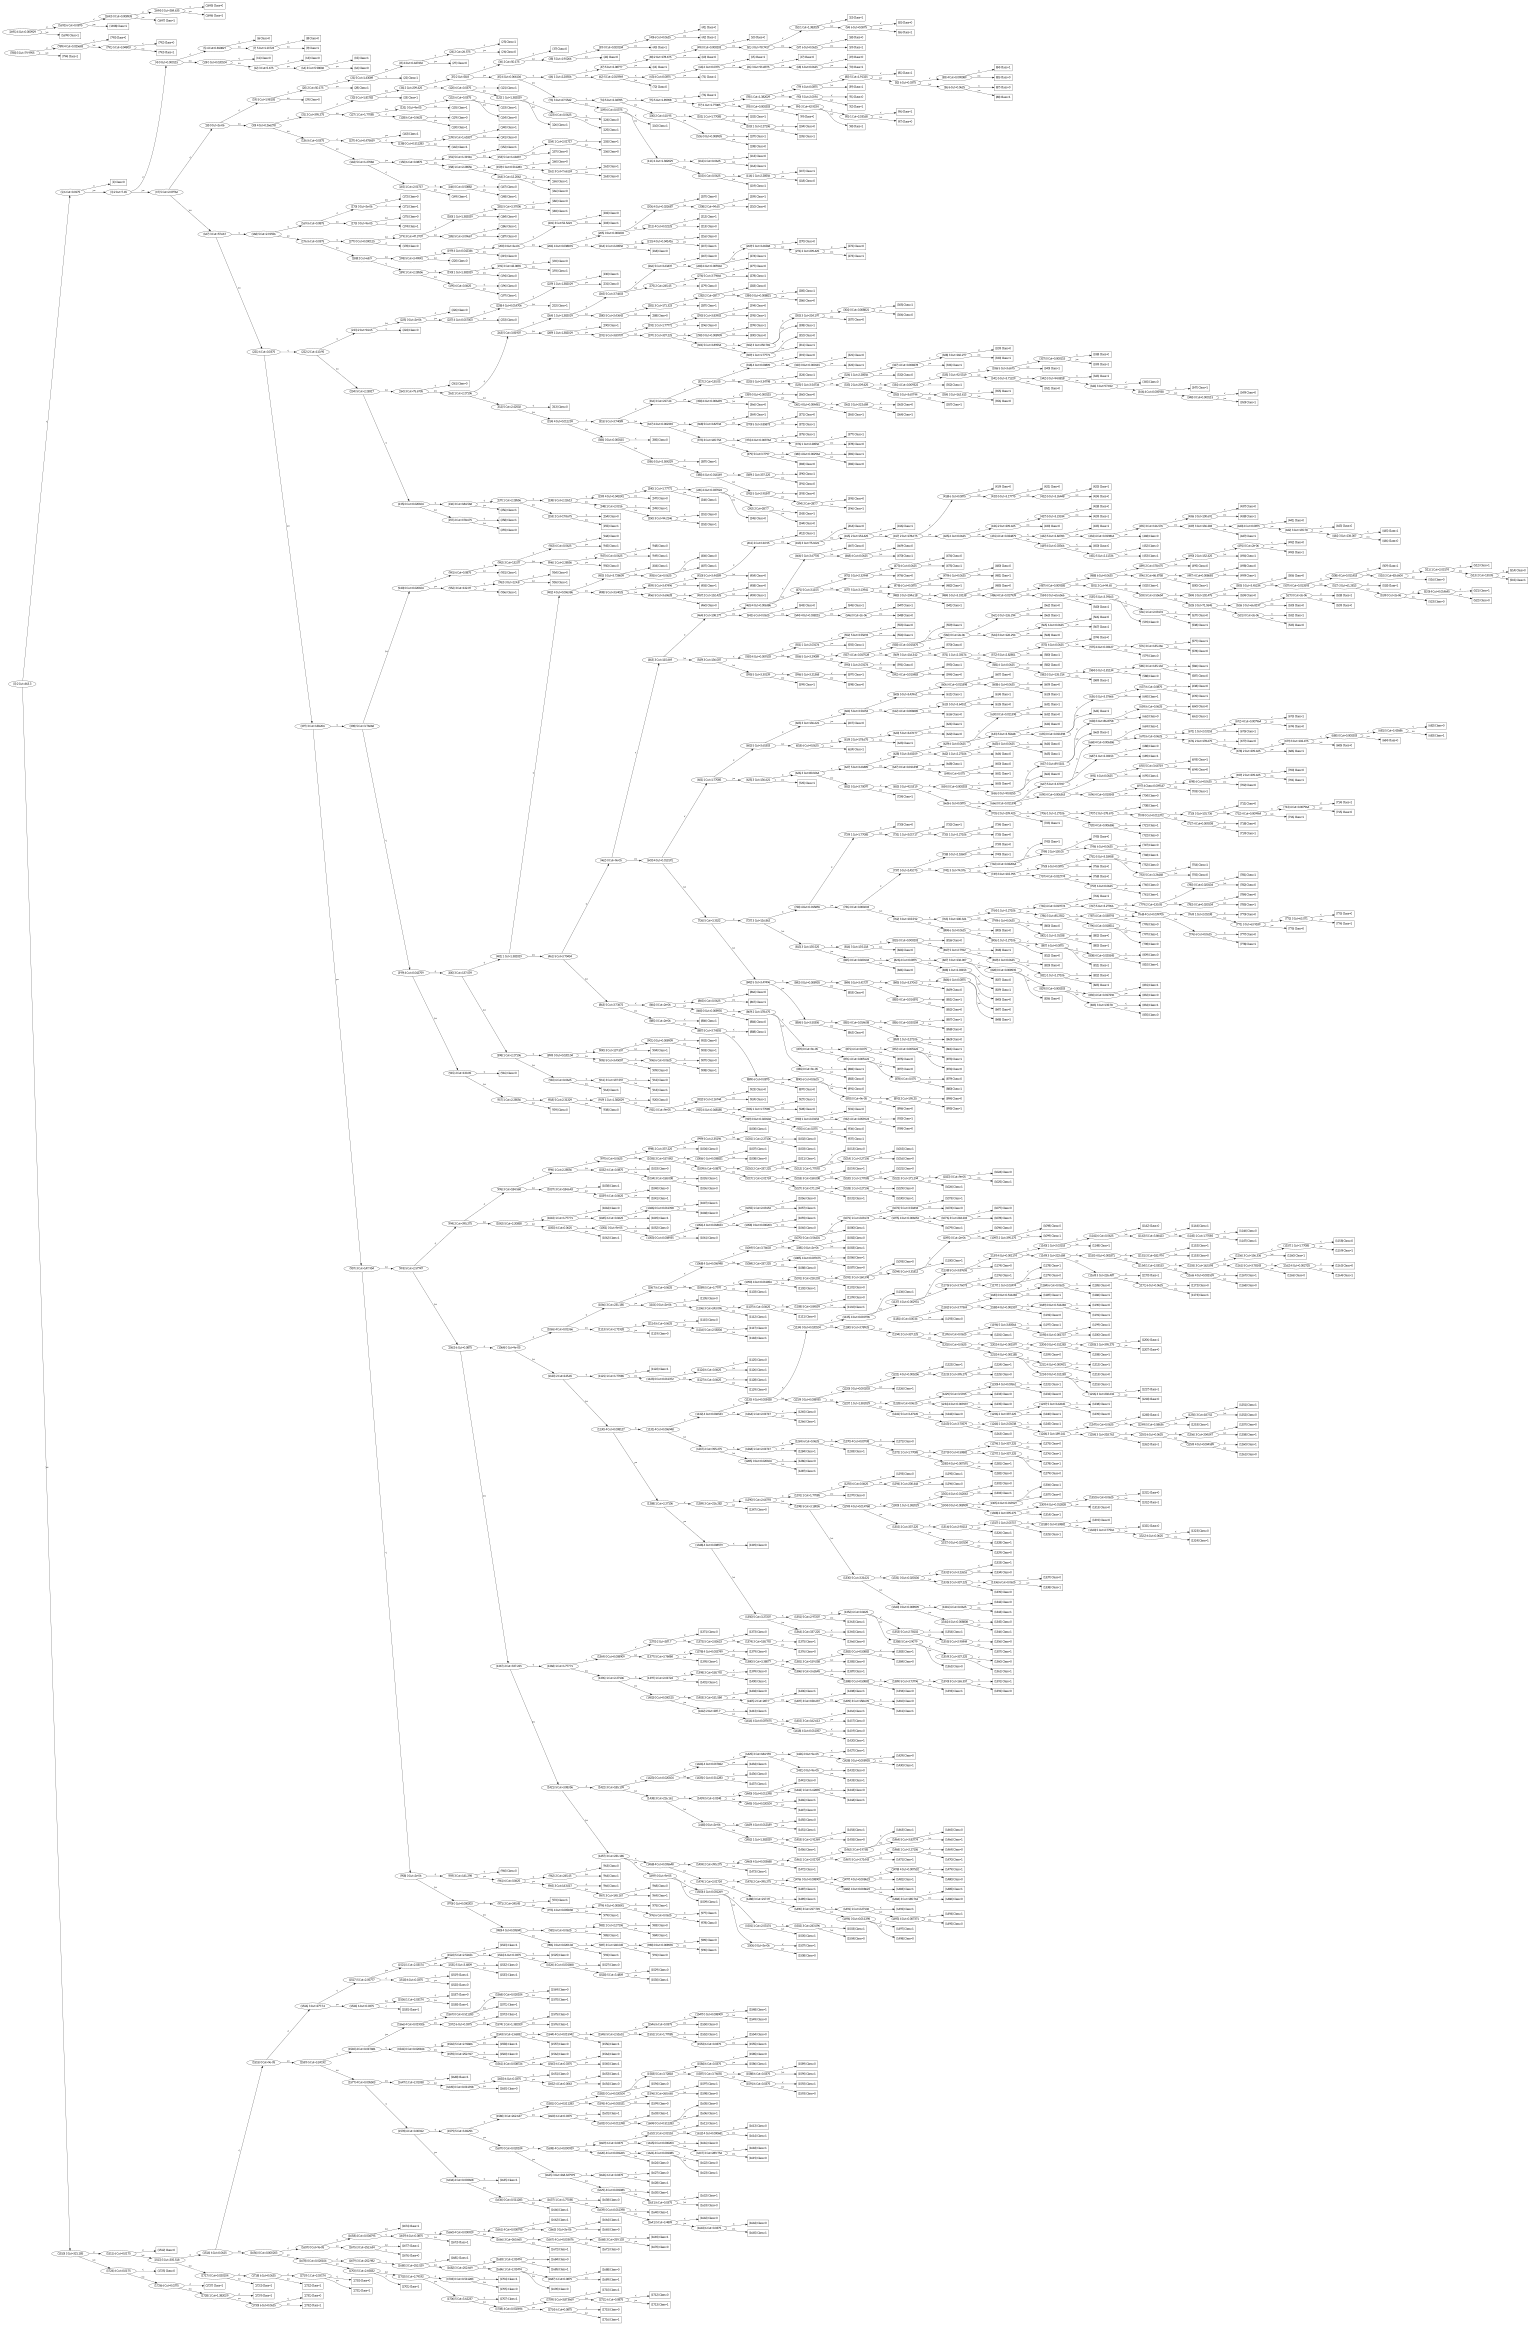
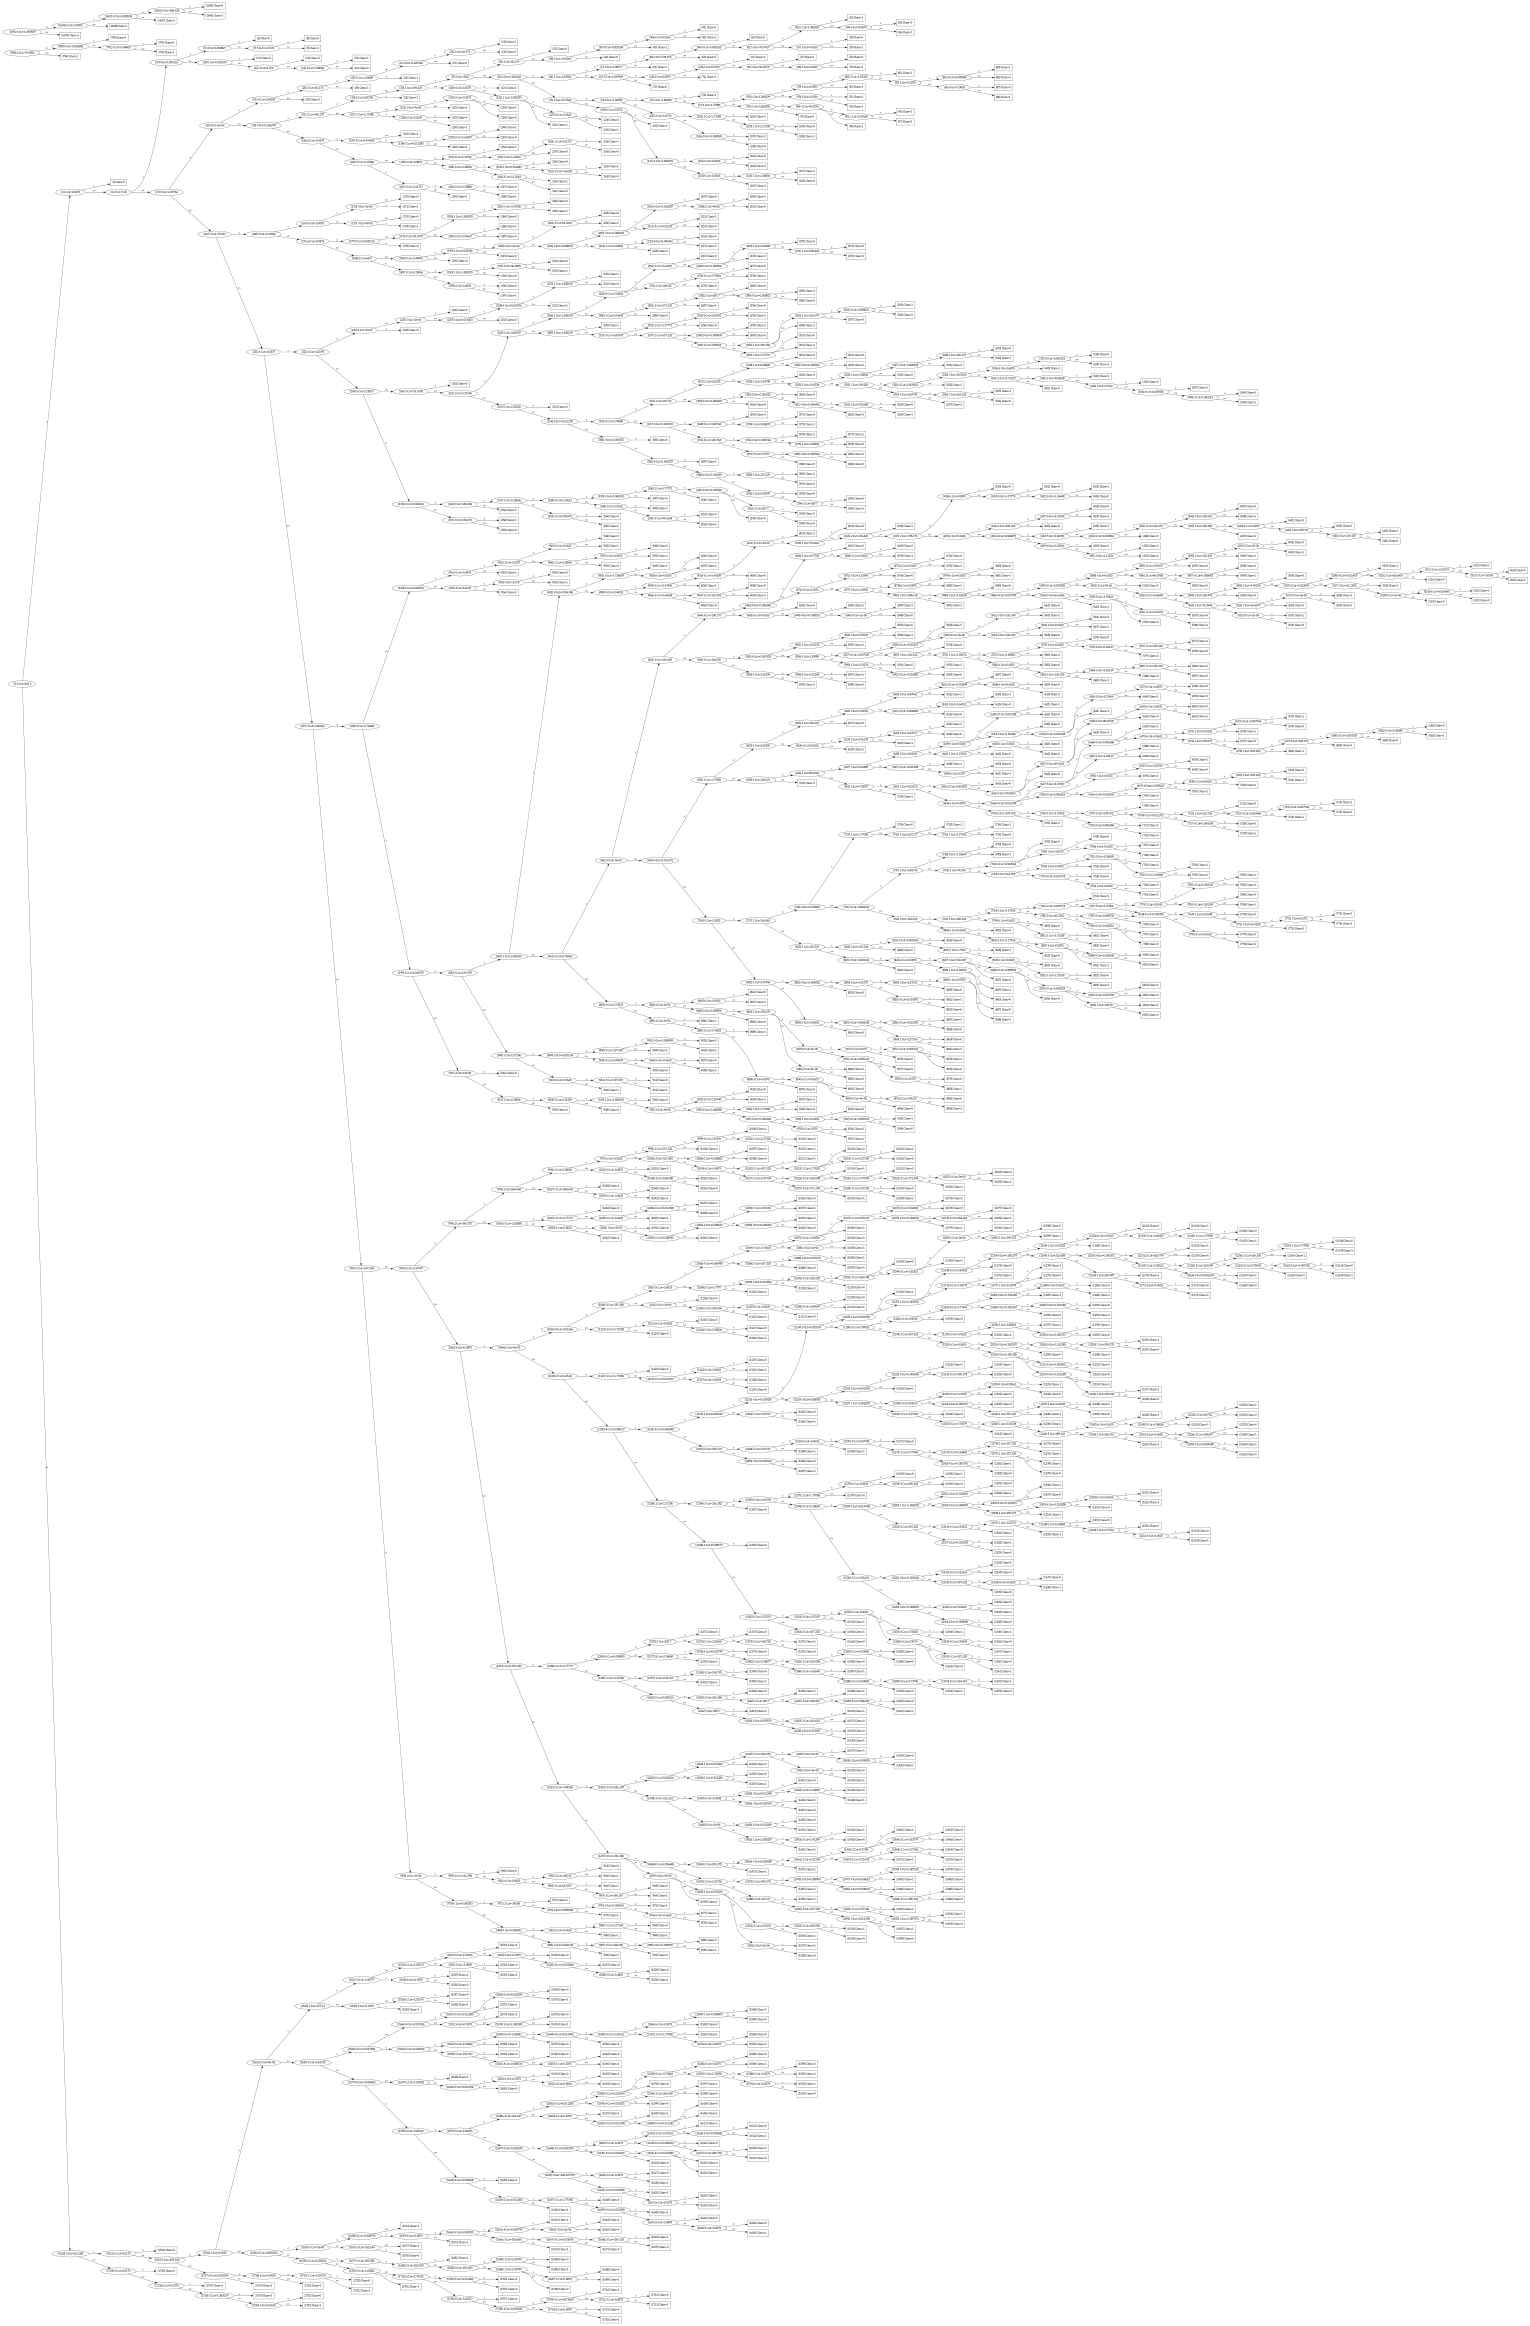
none -> (880, 1323)
